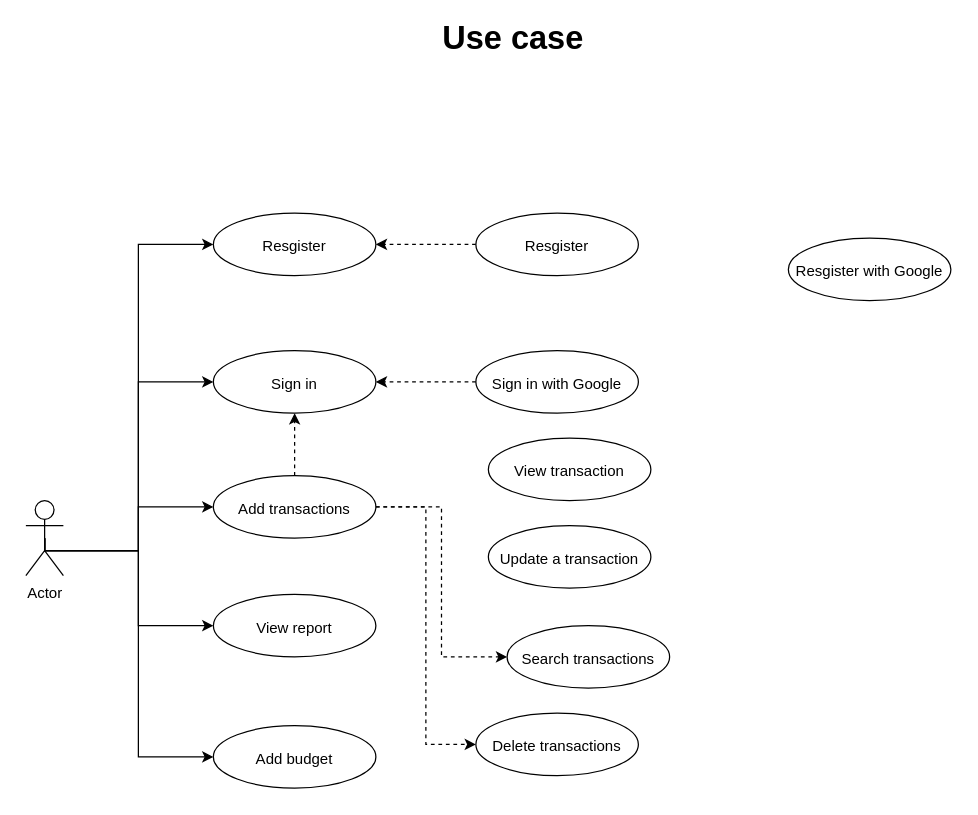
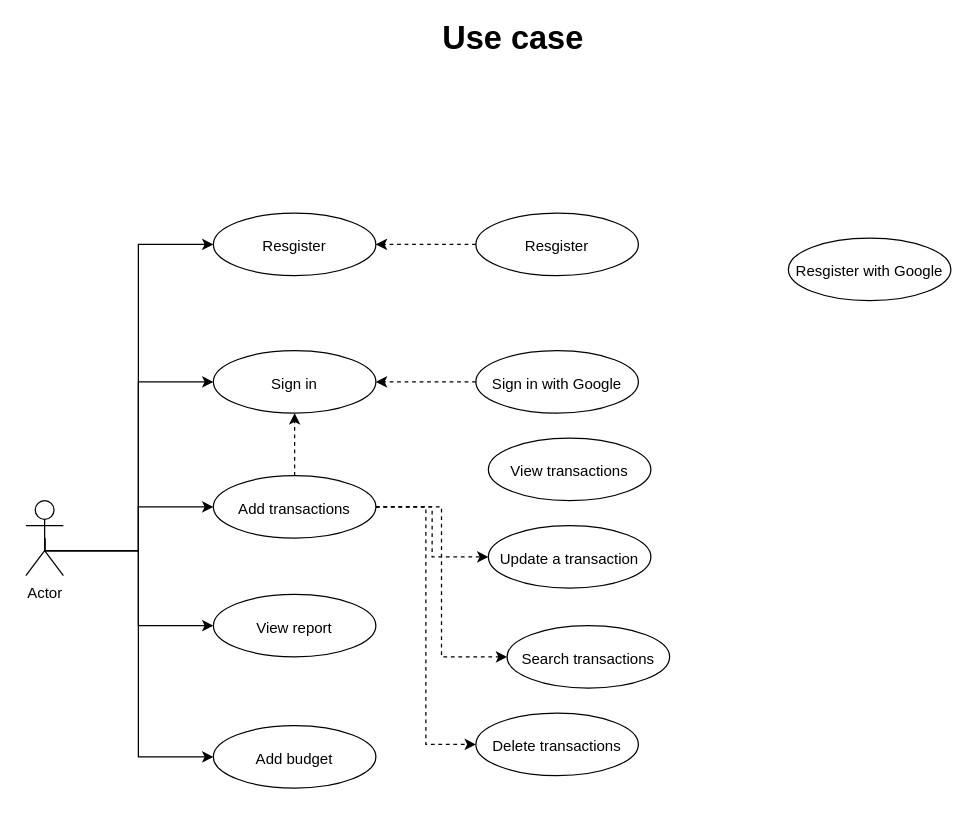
(569, 486) -> (569, 486)
none -> (432, 557)
